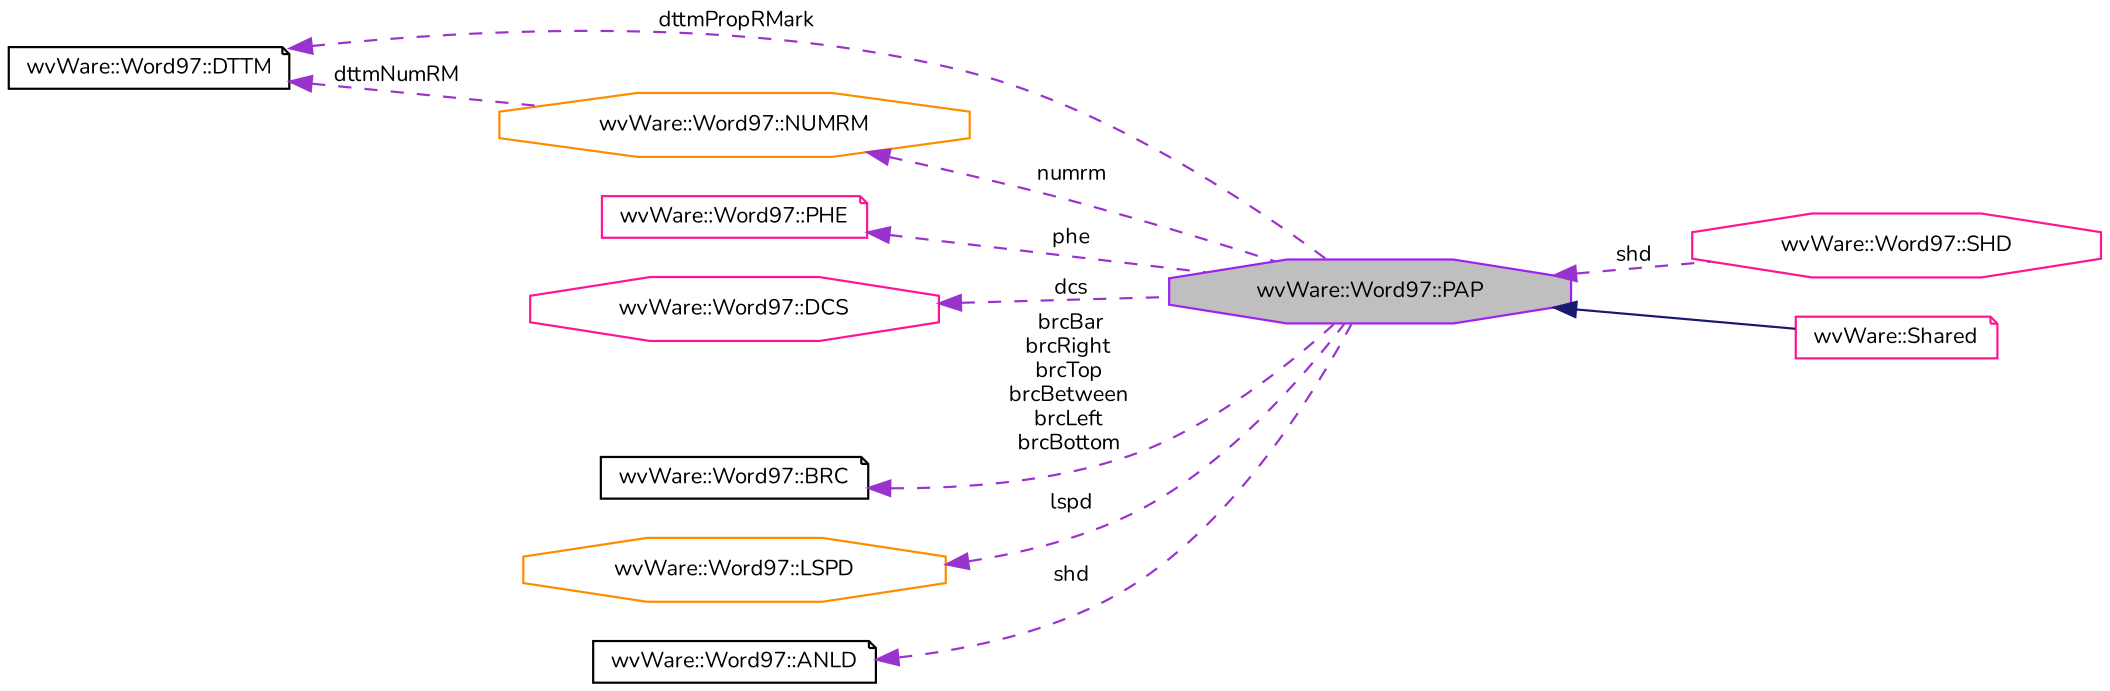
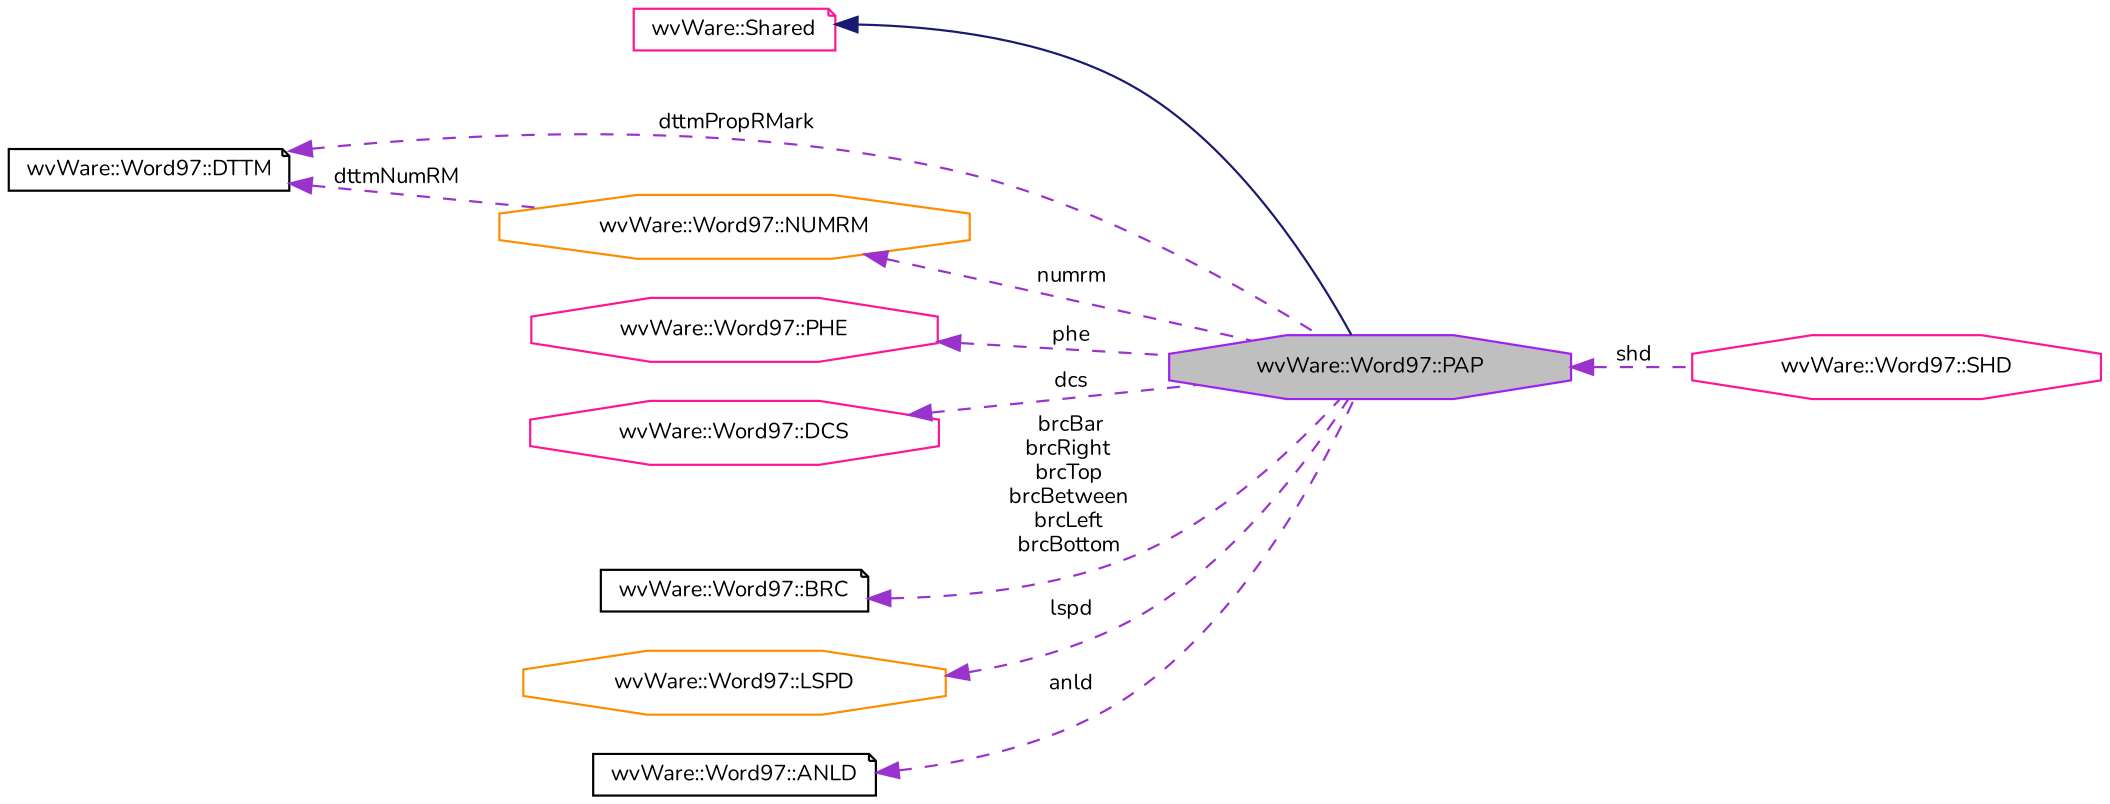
(735, 217) -> (735, 330)
(1686, 319) -> (1154, 100)
(1069, 575) -> (1069, 684)
